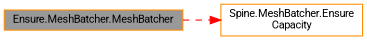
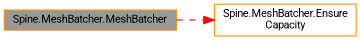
(94, 20) -> (90, 20)
